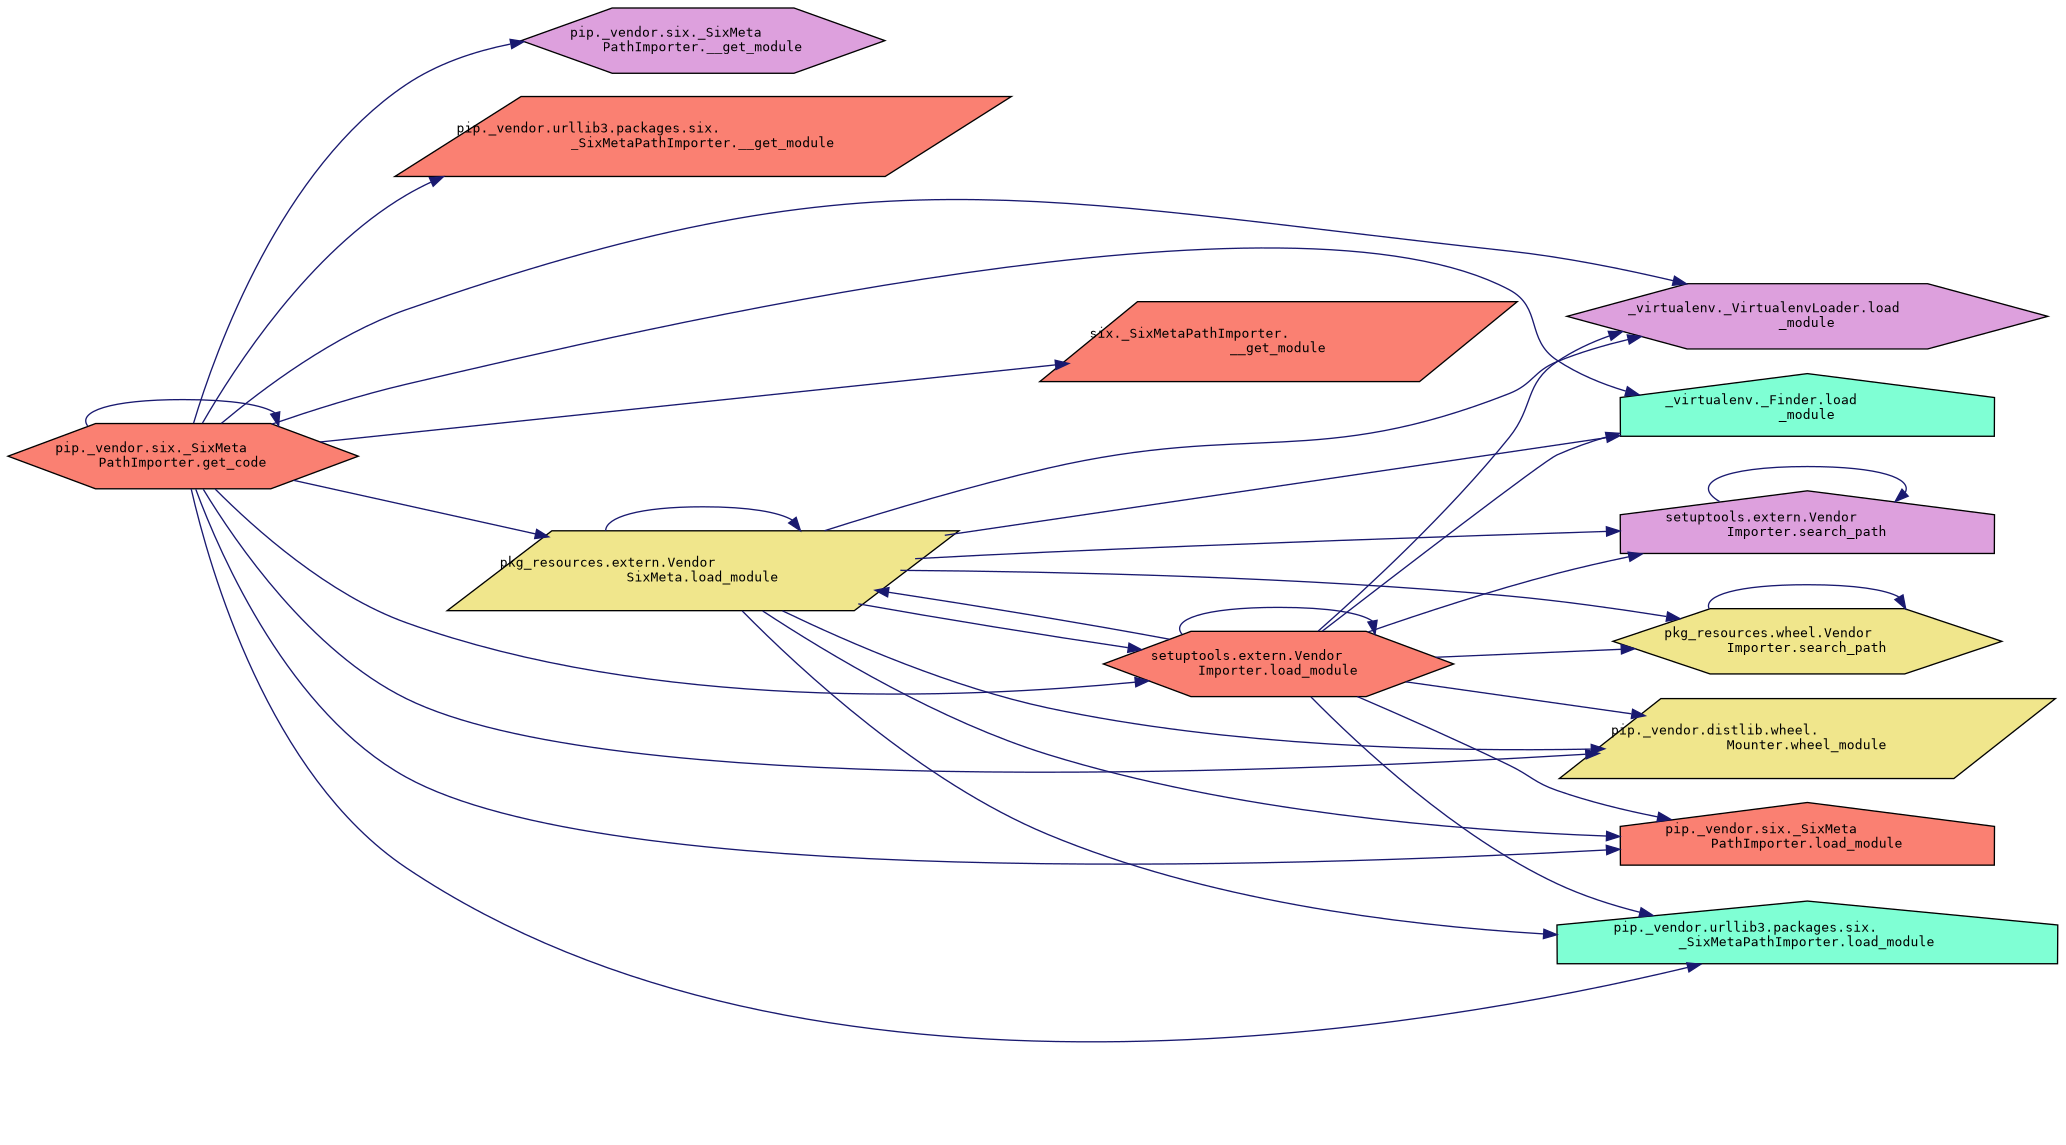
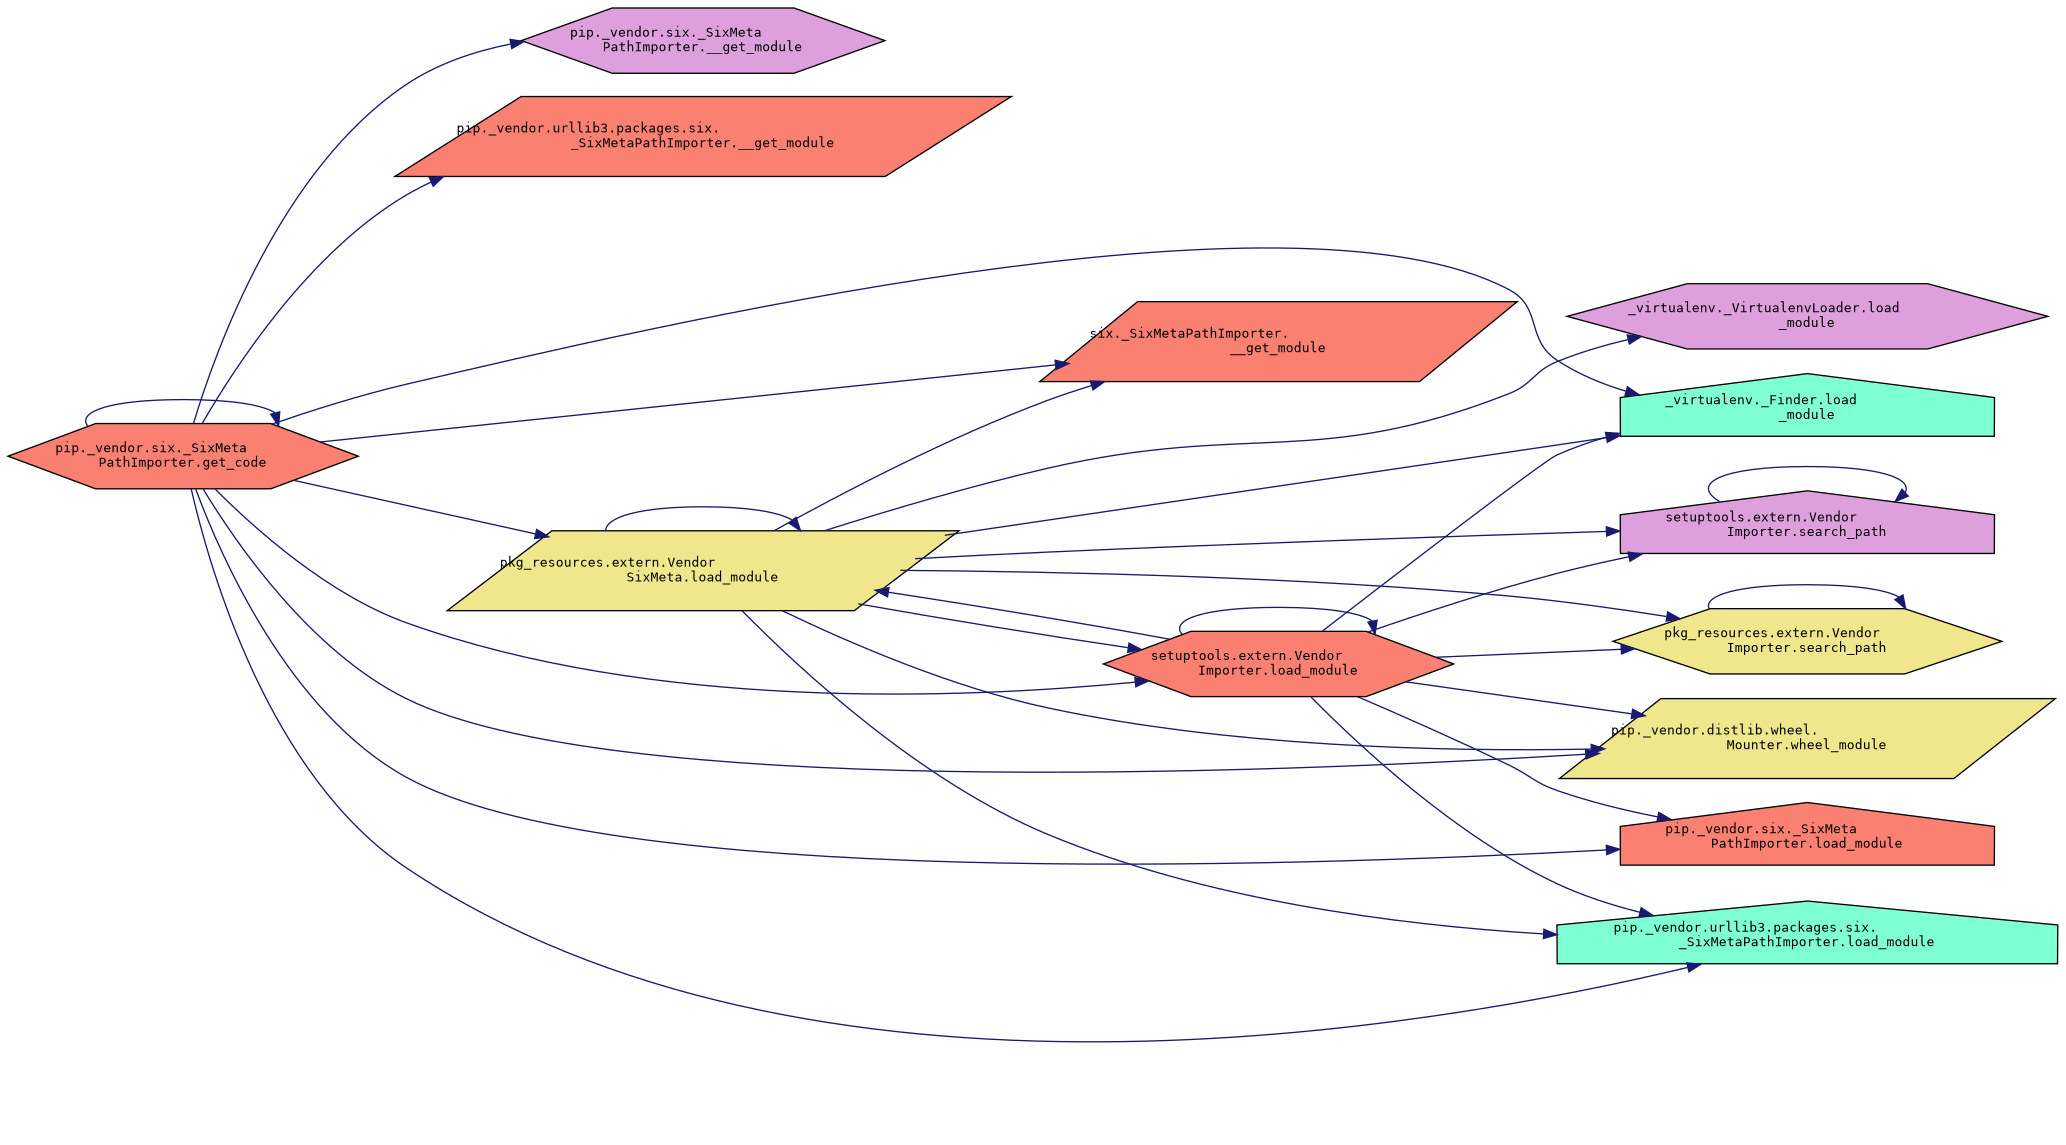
(926, 201) -> none
(1469, 484) -> none
(1807, 641) -> (1807, 641)
(1167, 785) -> (929, 451)
